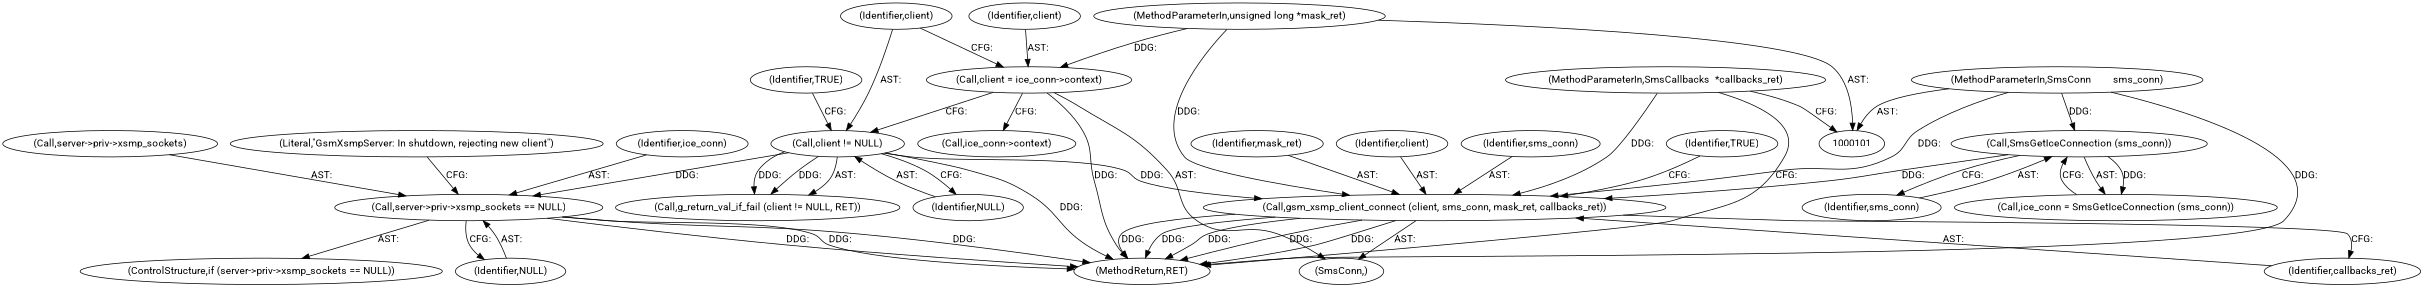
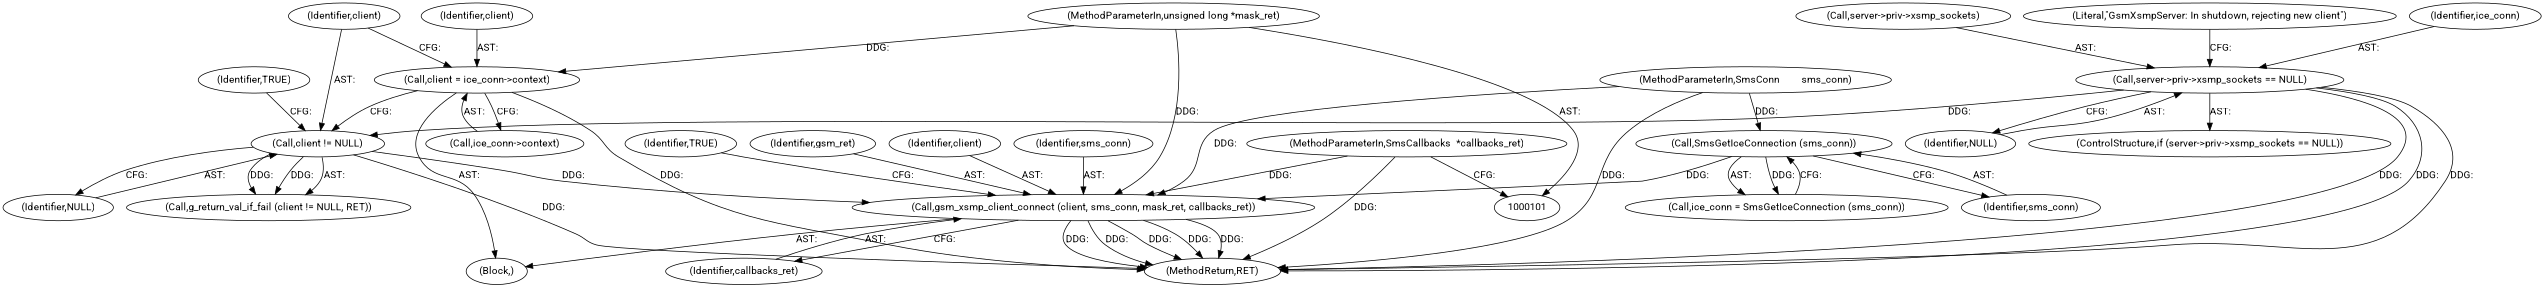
(1900, 97) -> none
none -> (464, 118)
(1257, 144) -> (813, 144)
(665, 174) -> (1295, 123)
(1788, 176) -> (1367, 208)
(1341, 271) -> (497, 271)
